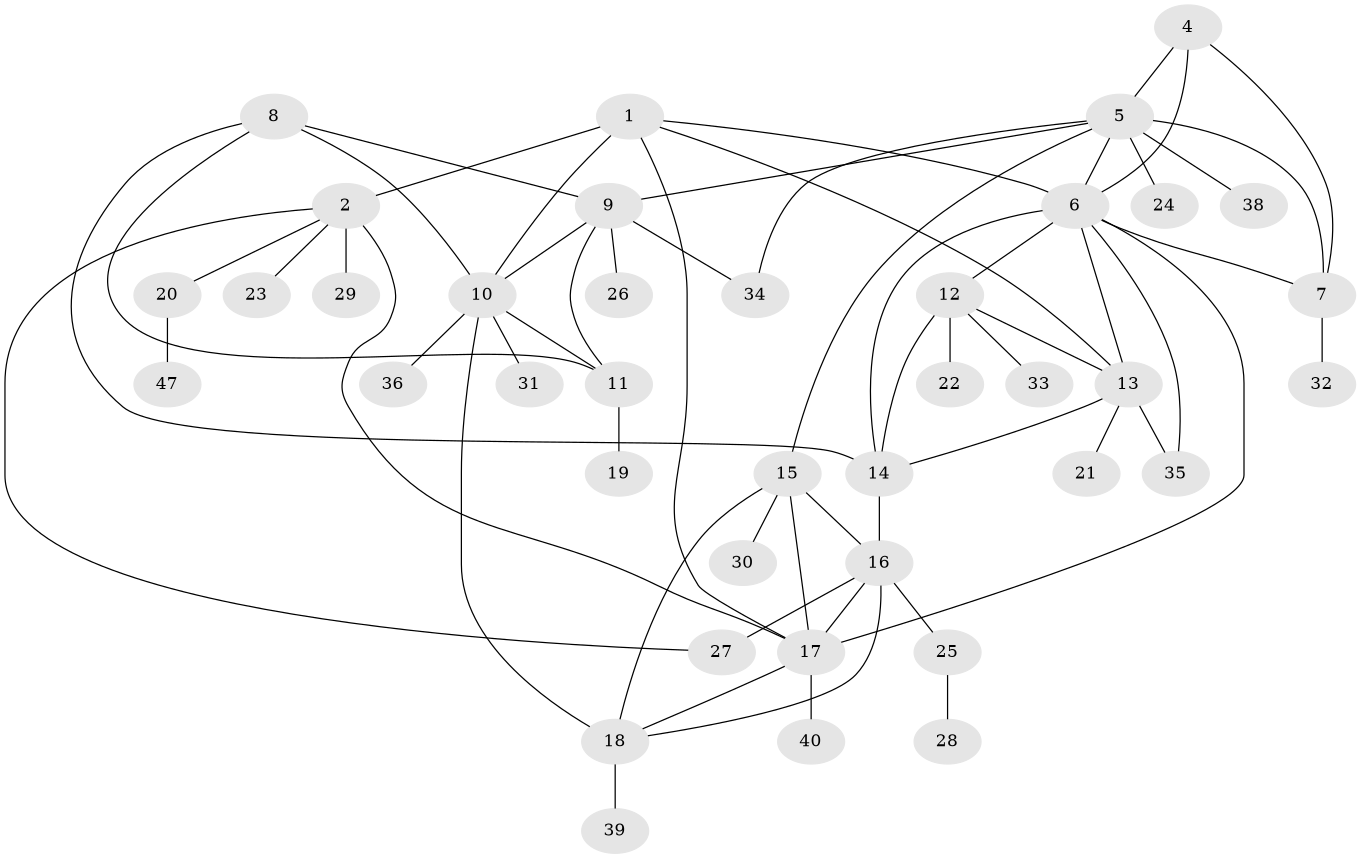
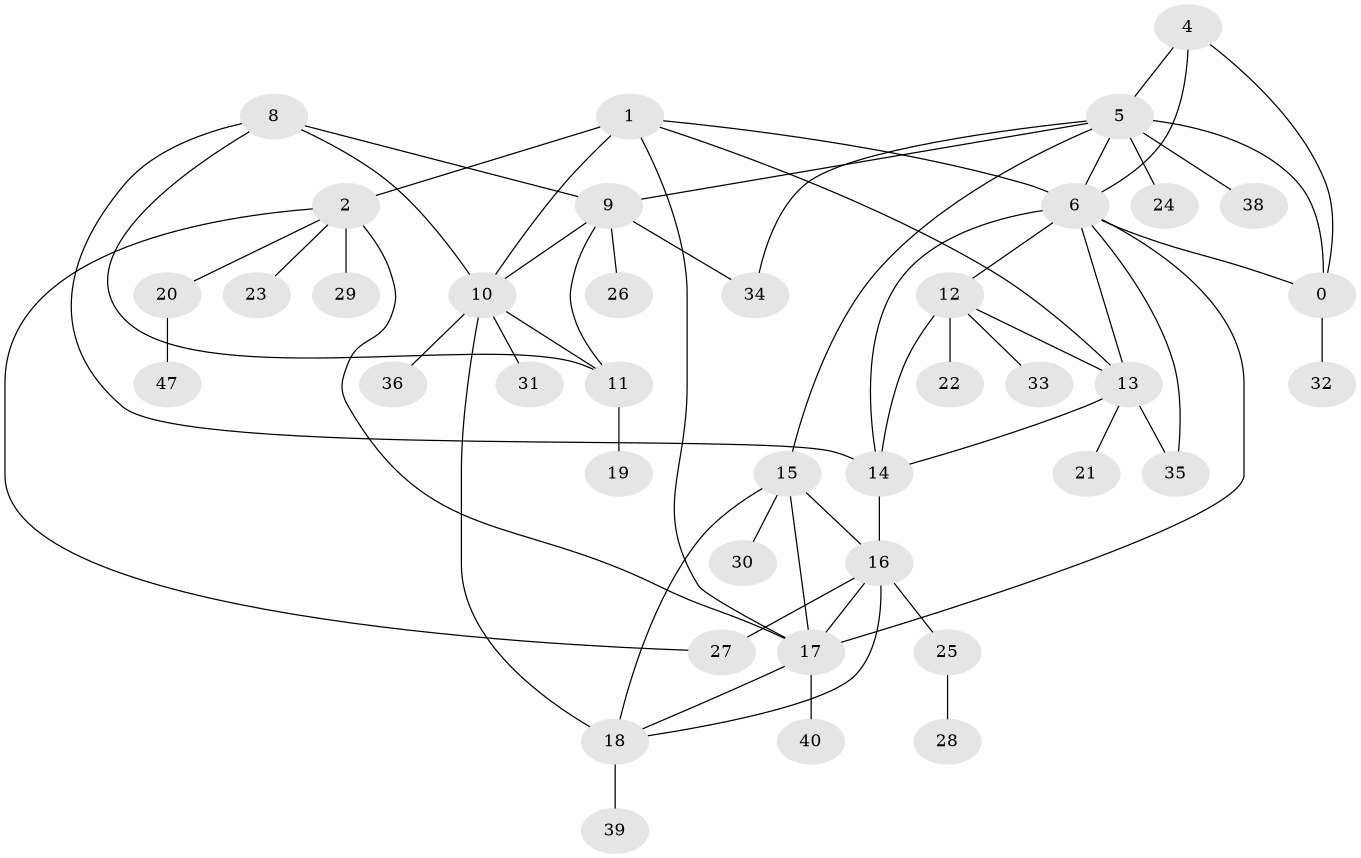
(1322, 295) -> (1322, 295)
